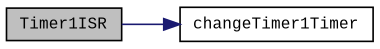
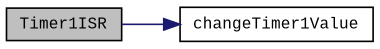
(277, 24) -> (277, 24)
